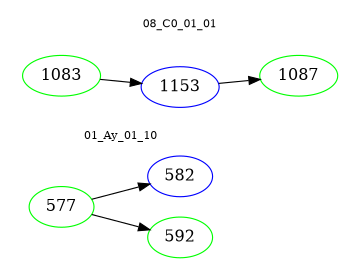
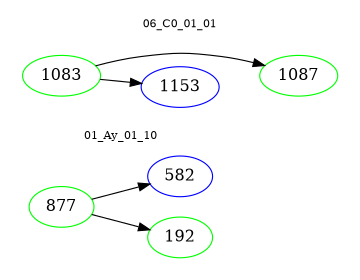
(180, 24) -> (180, 24)
(234, 82) -> (174, 53)
(62, 207) -> (62, 207)
(180, 237) -> (180, 237)
